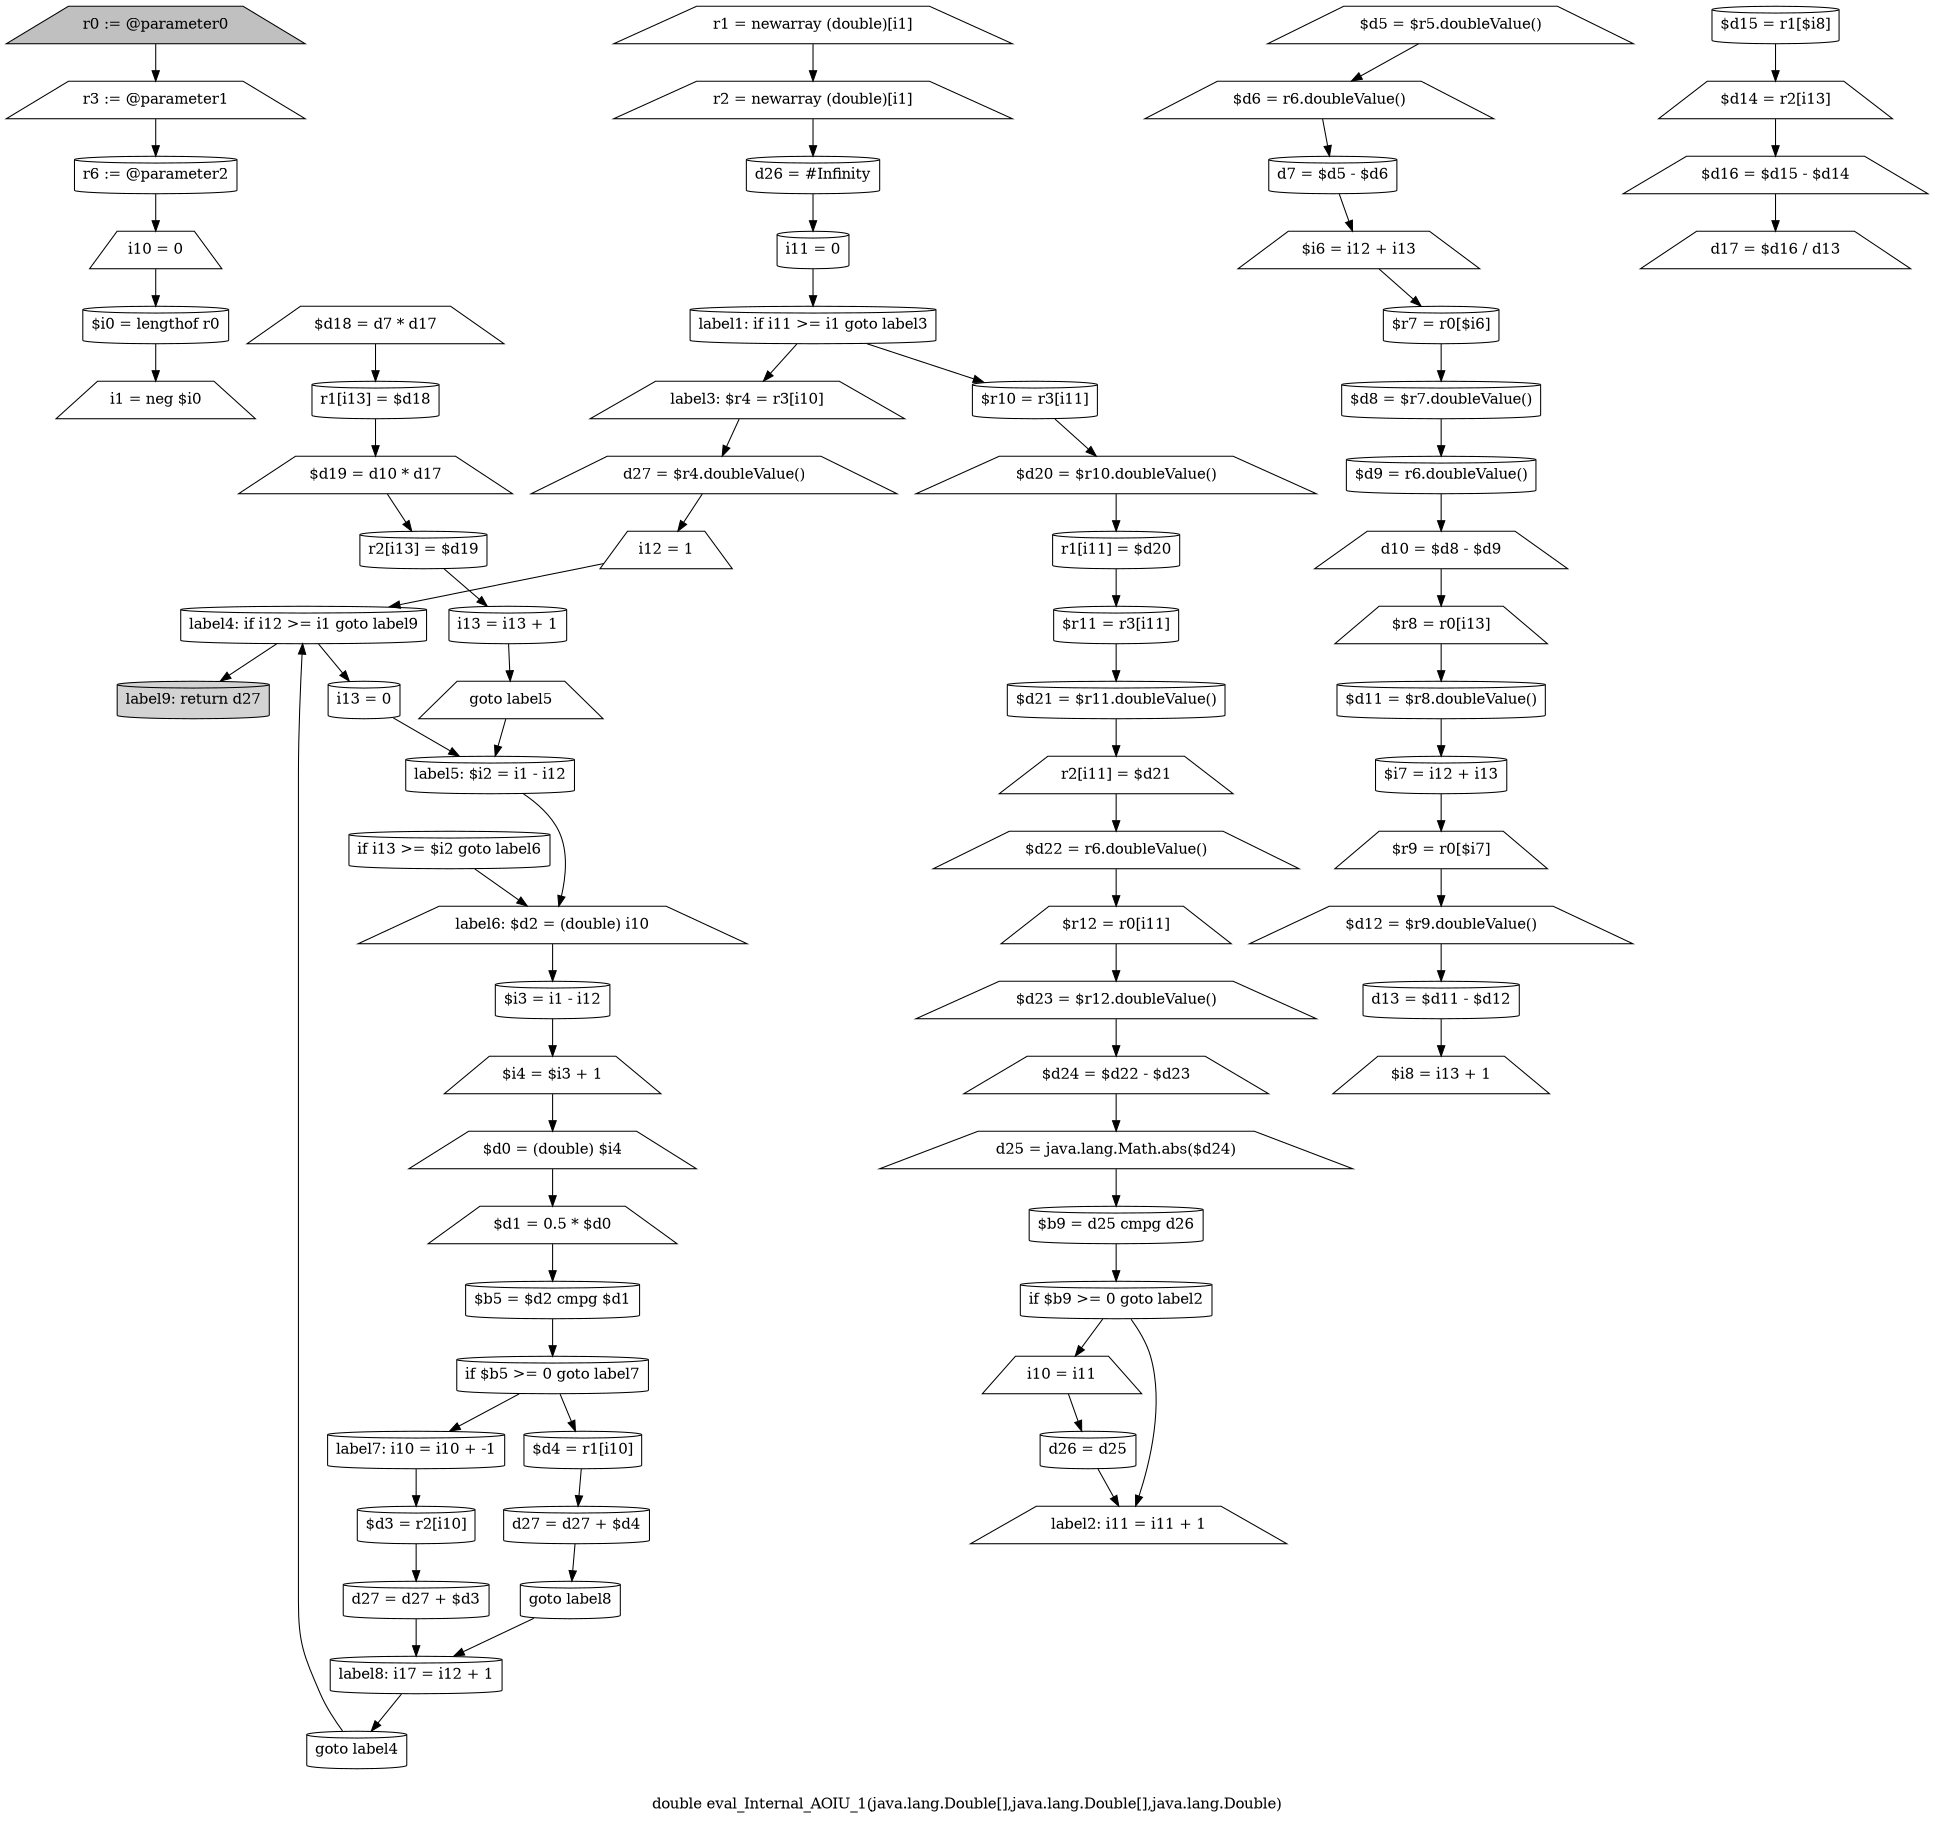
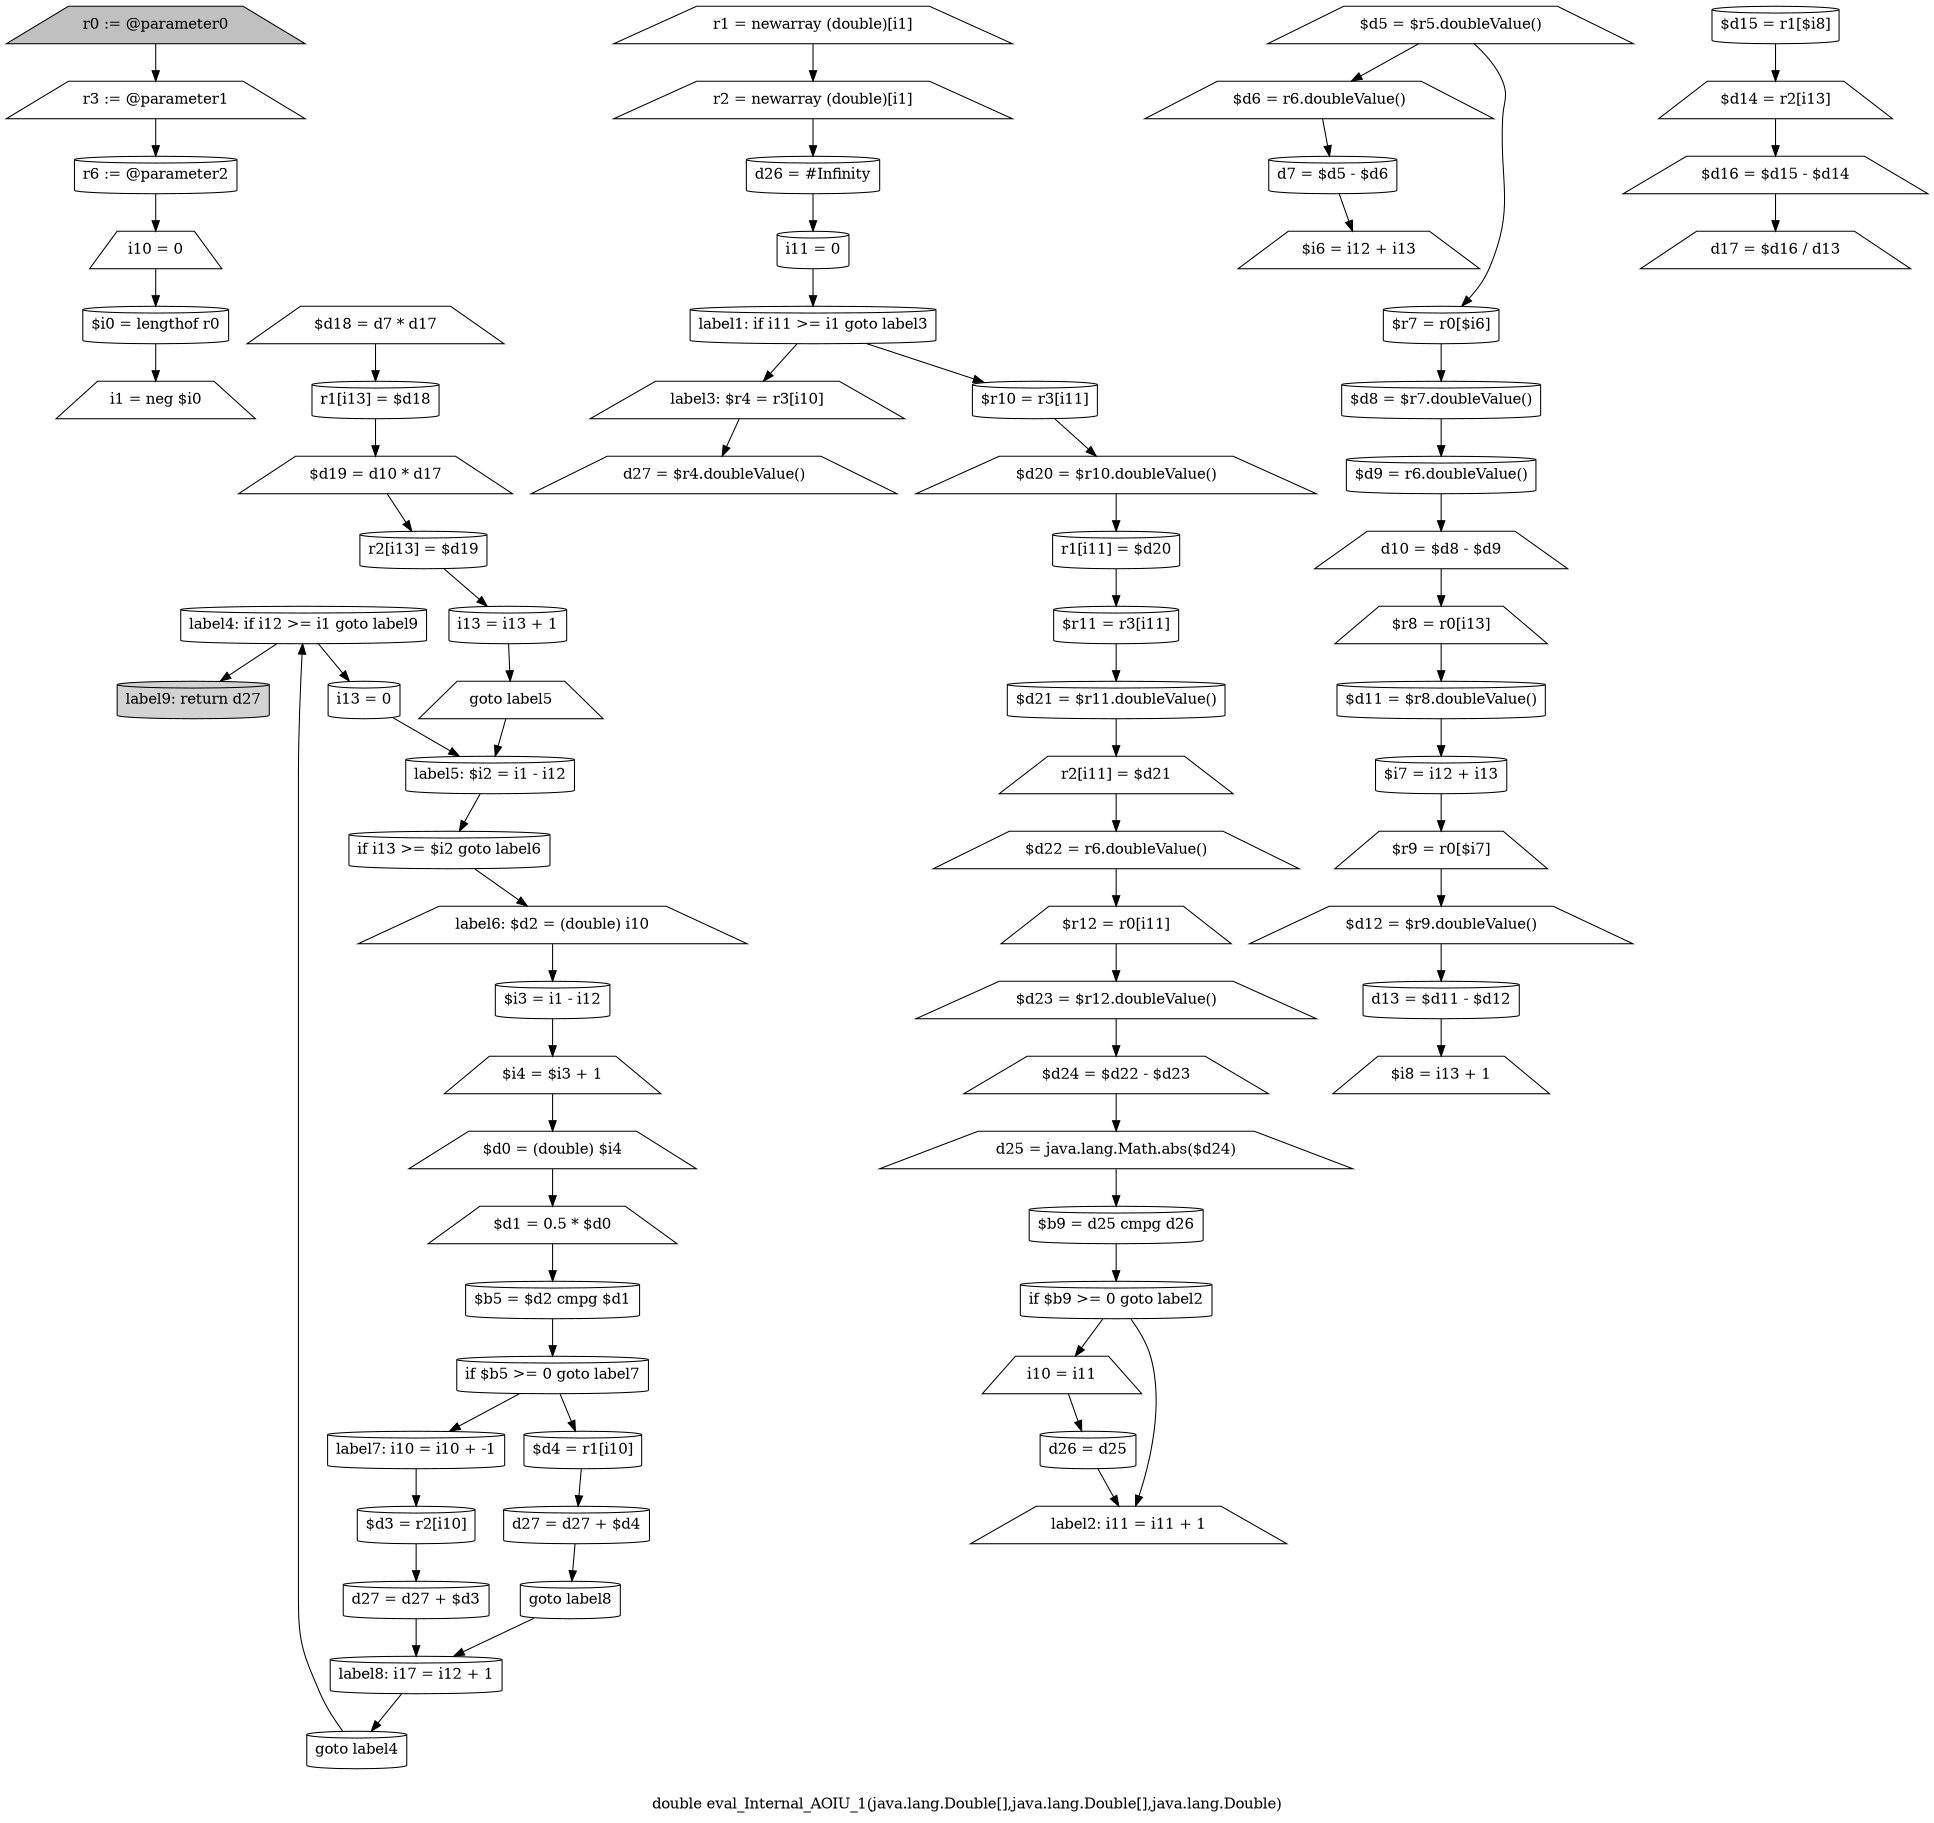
(1396, 284) -> (1503, 170)
(666, 550) -> none
(561, 838) -> (472, 808)
